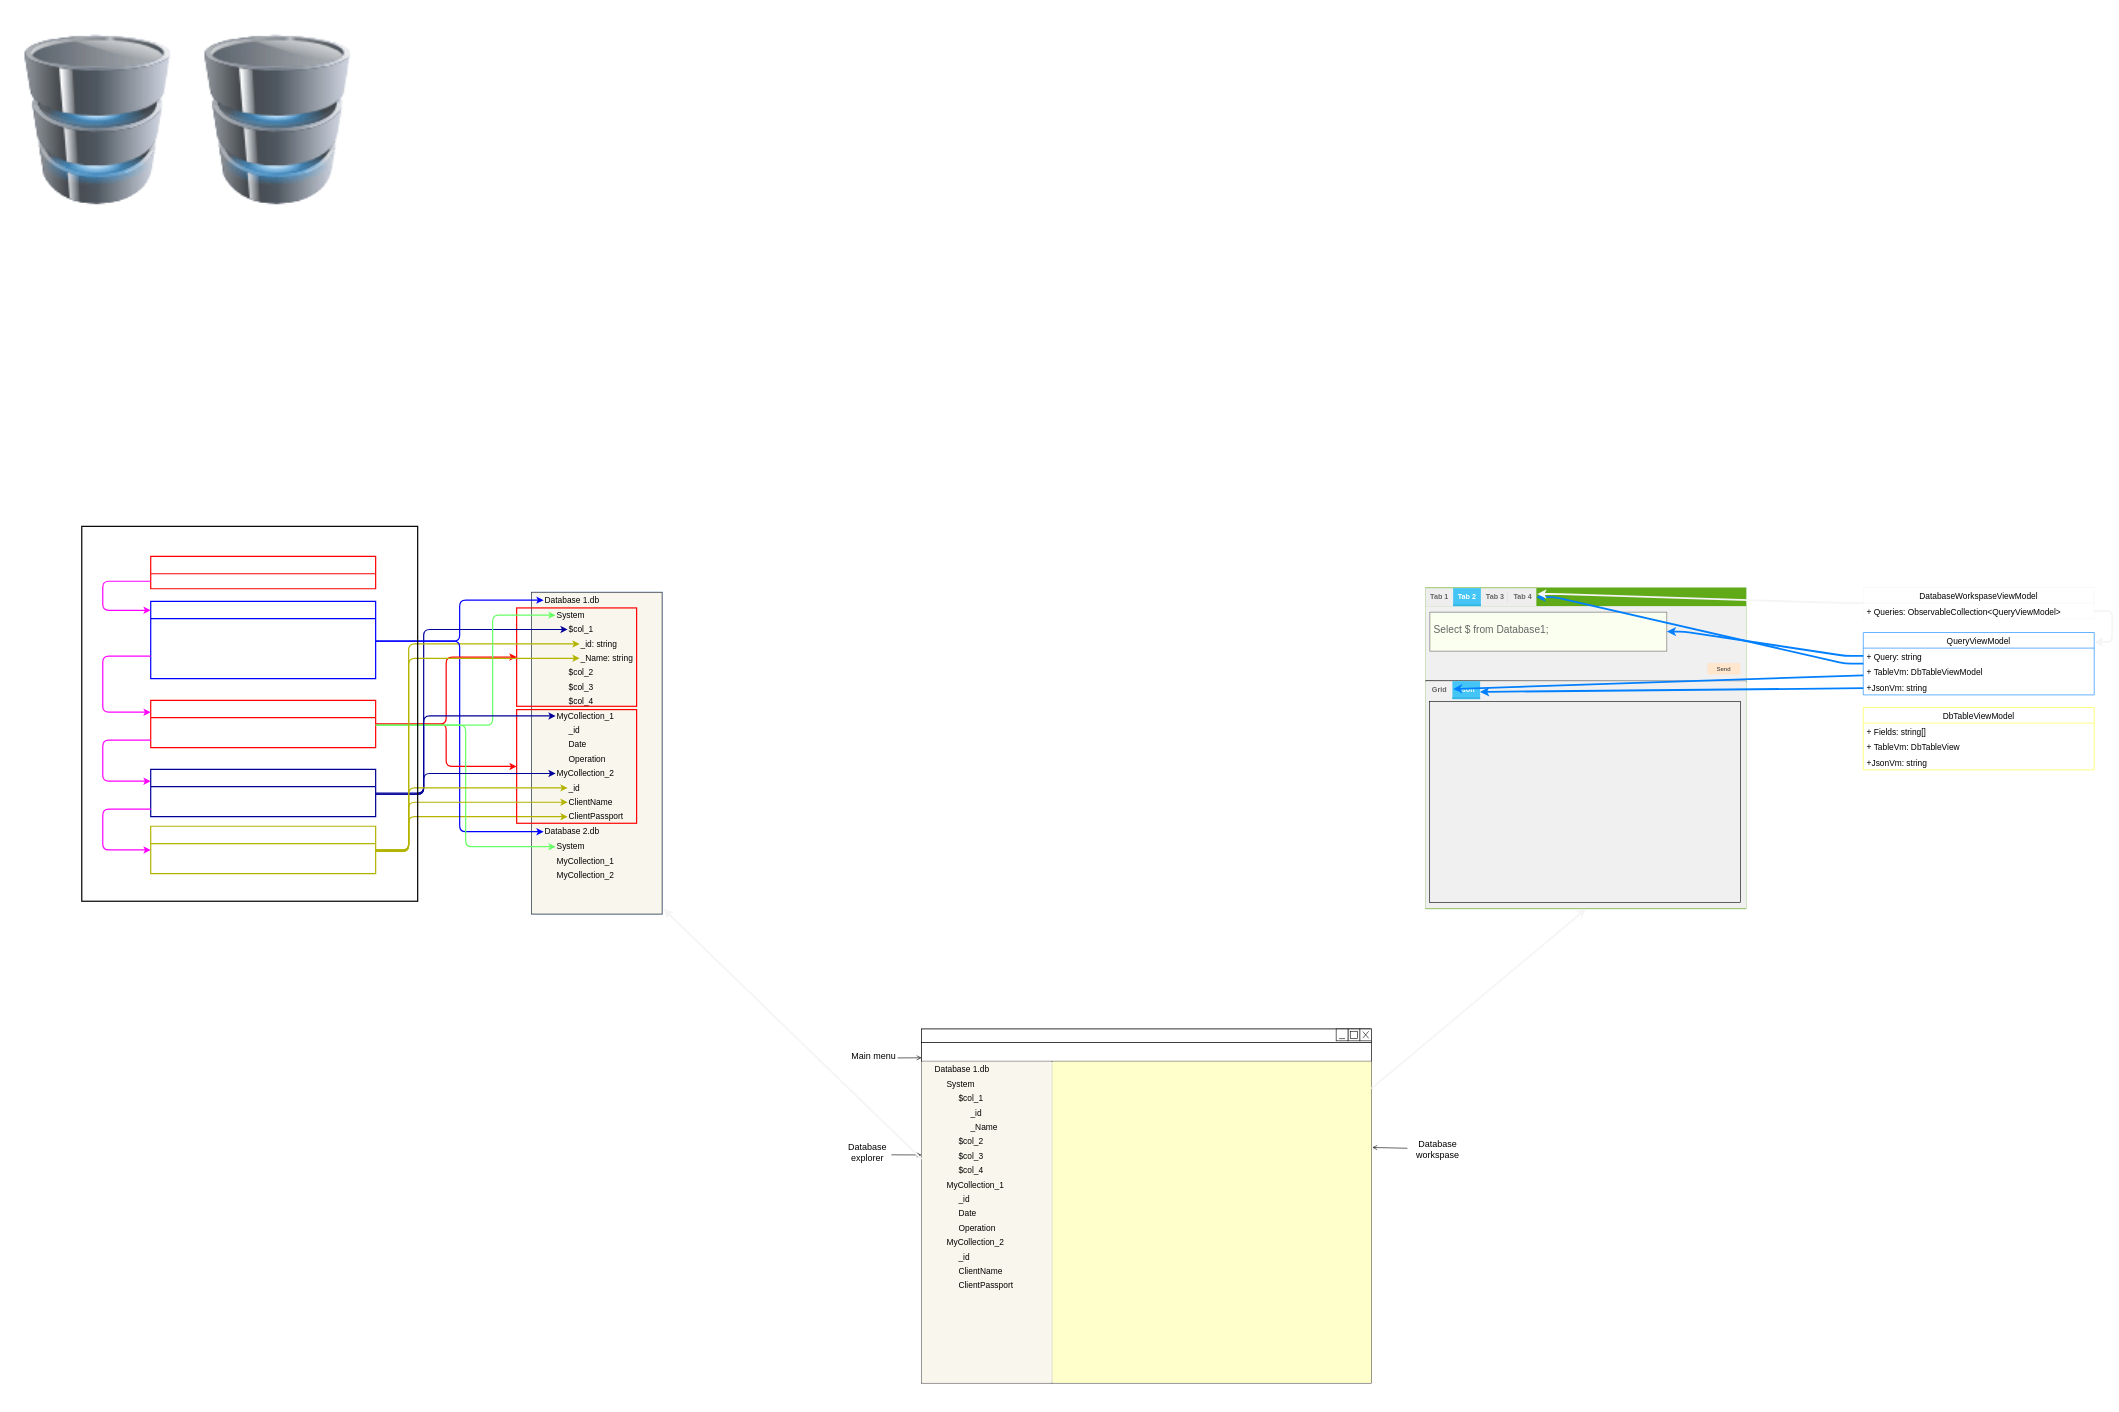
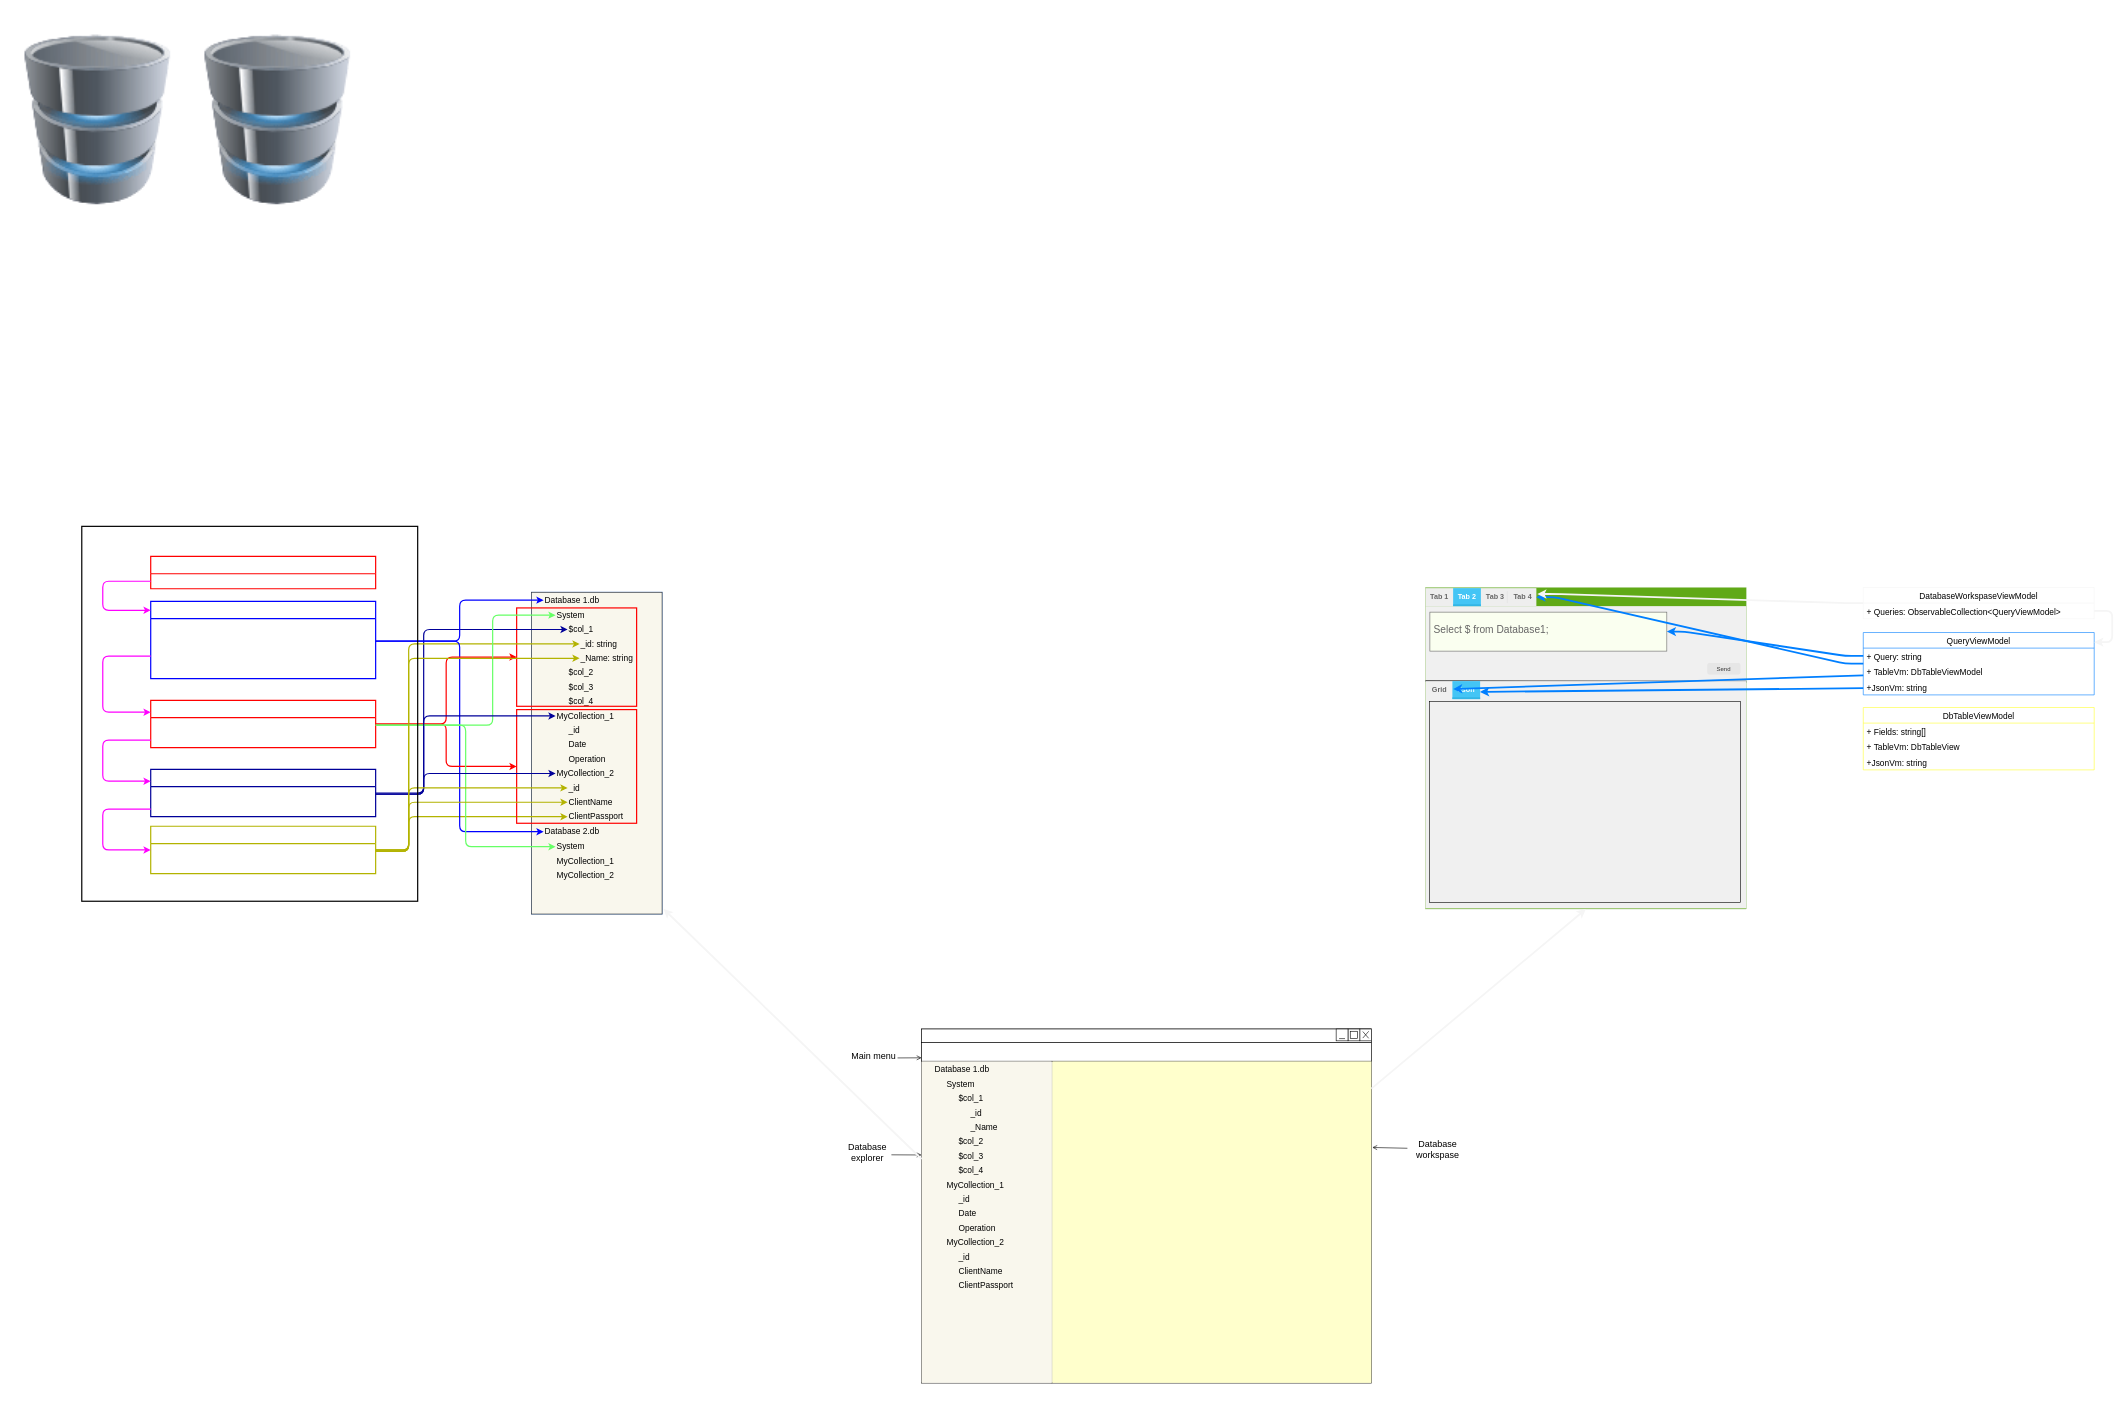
(1724, 669) -> (1724, 669)
